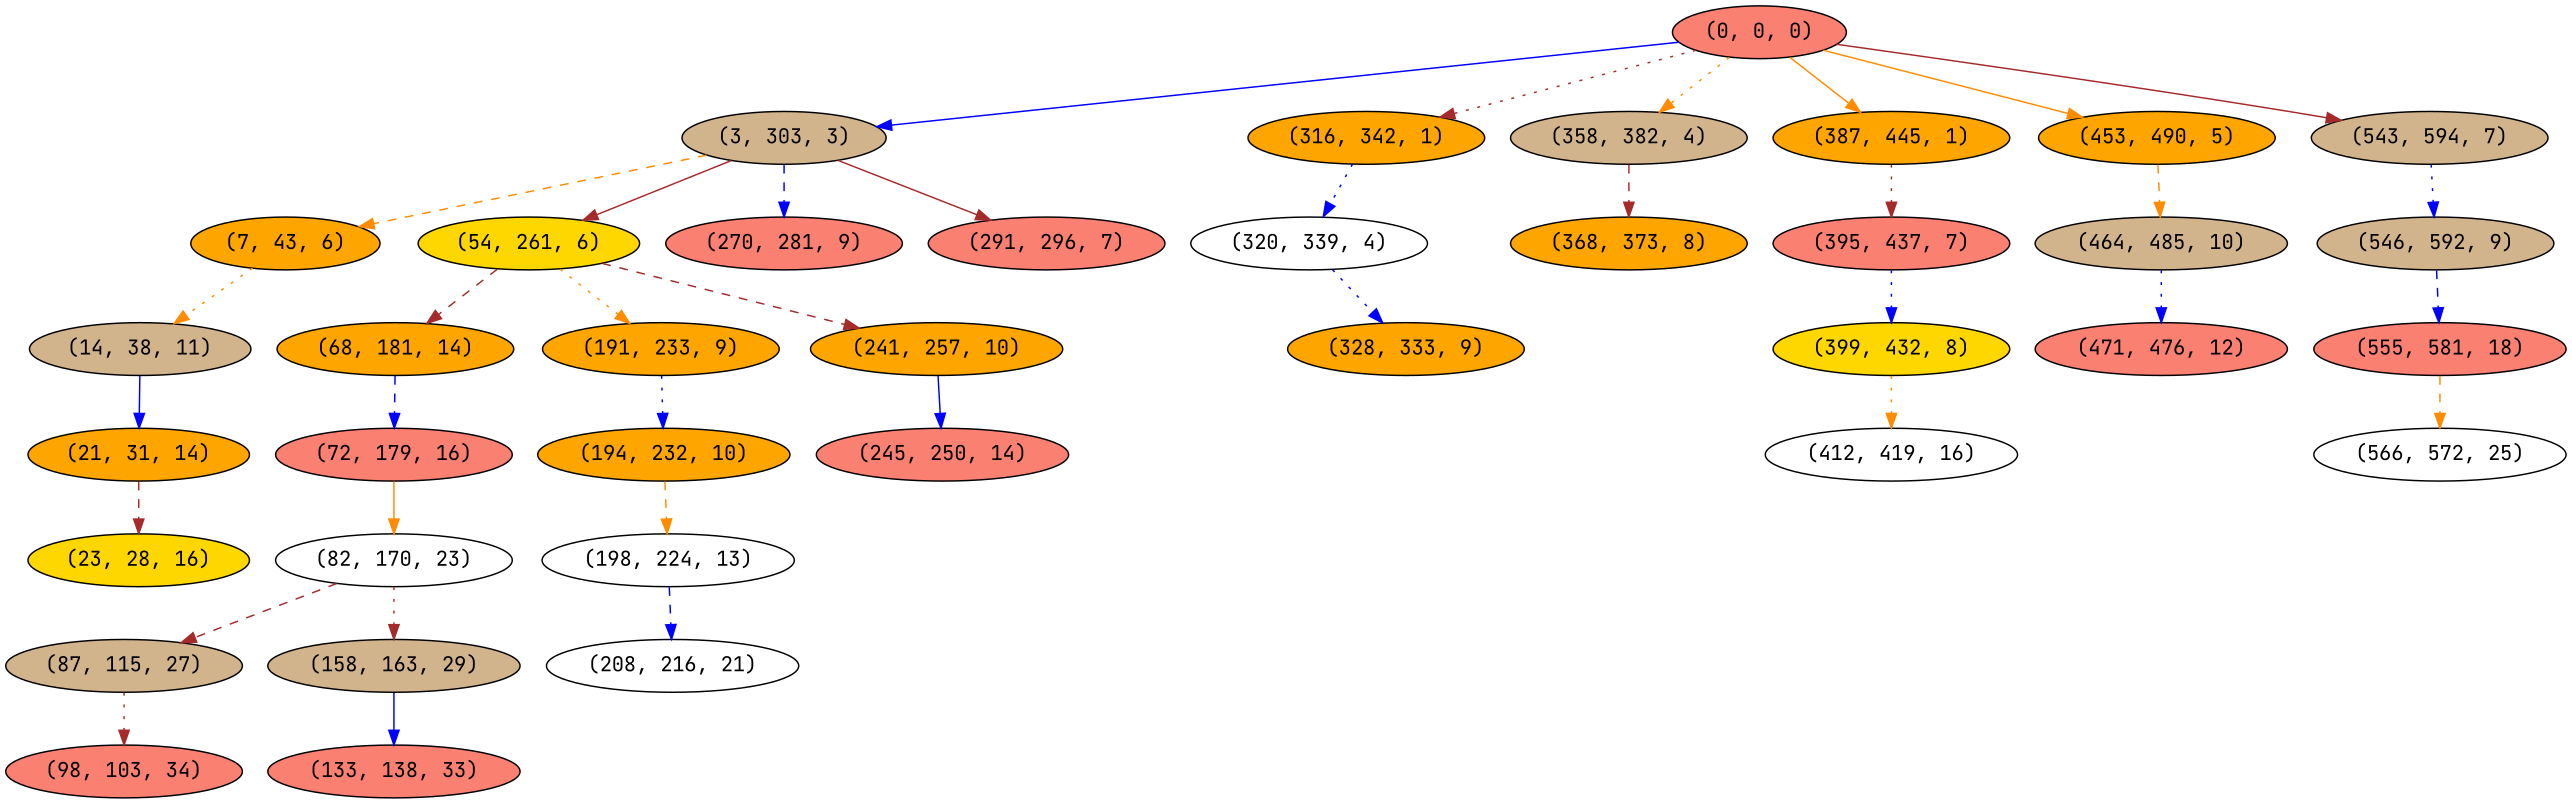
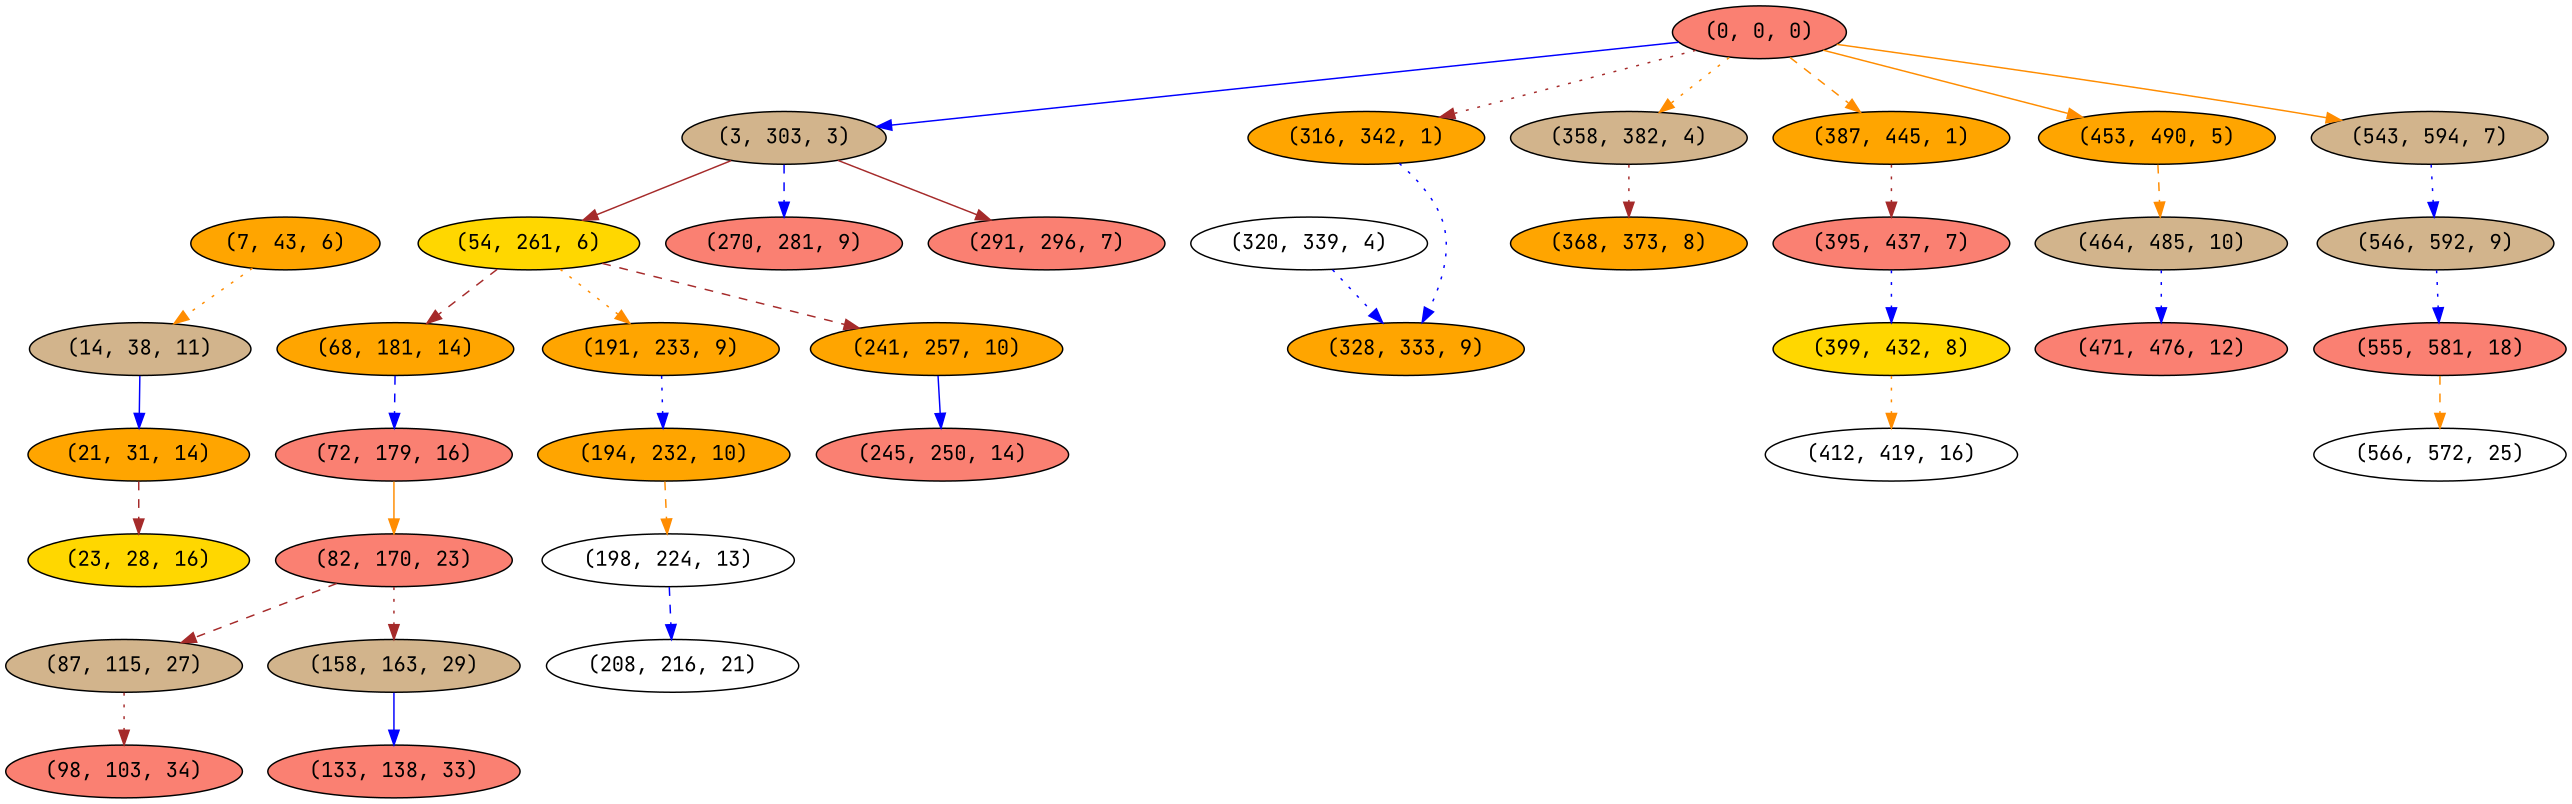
(1819, 80) -> (1819, 80)
(2082, 80) -> (2082, 80)
(1629, 183) -> (1629, 183)
(1342, 184) -> (1445, 230)
(540, 189) -> none
(2437, 289) -> (2437, 289)
(394, 560) -> (394, 560)
